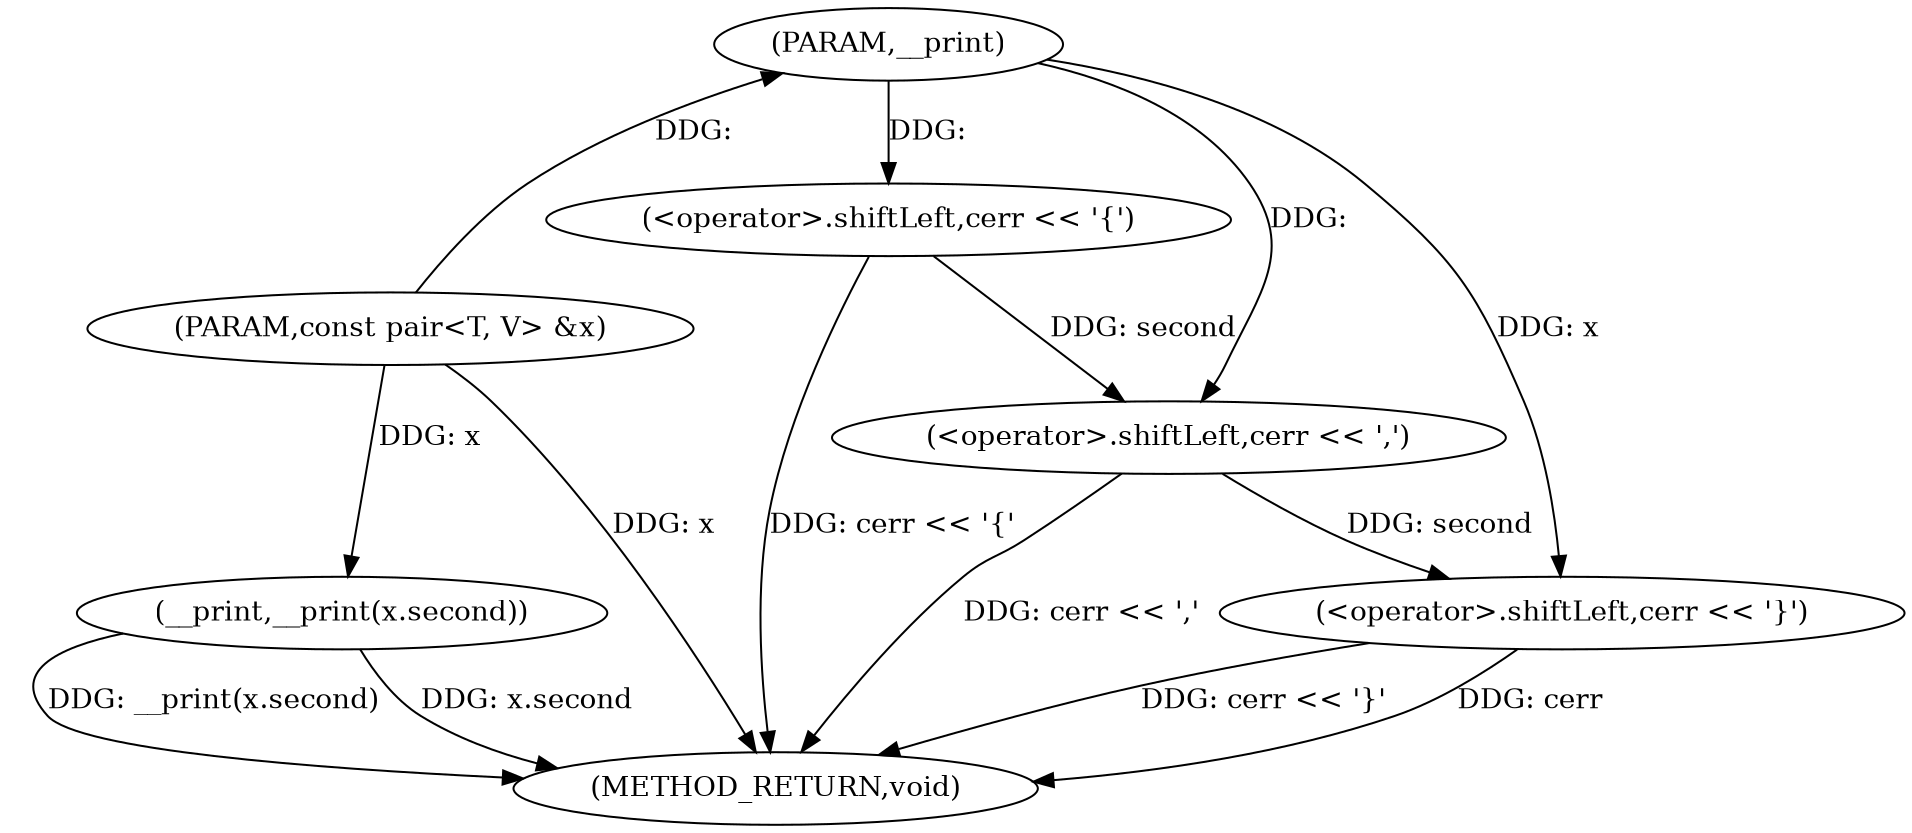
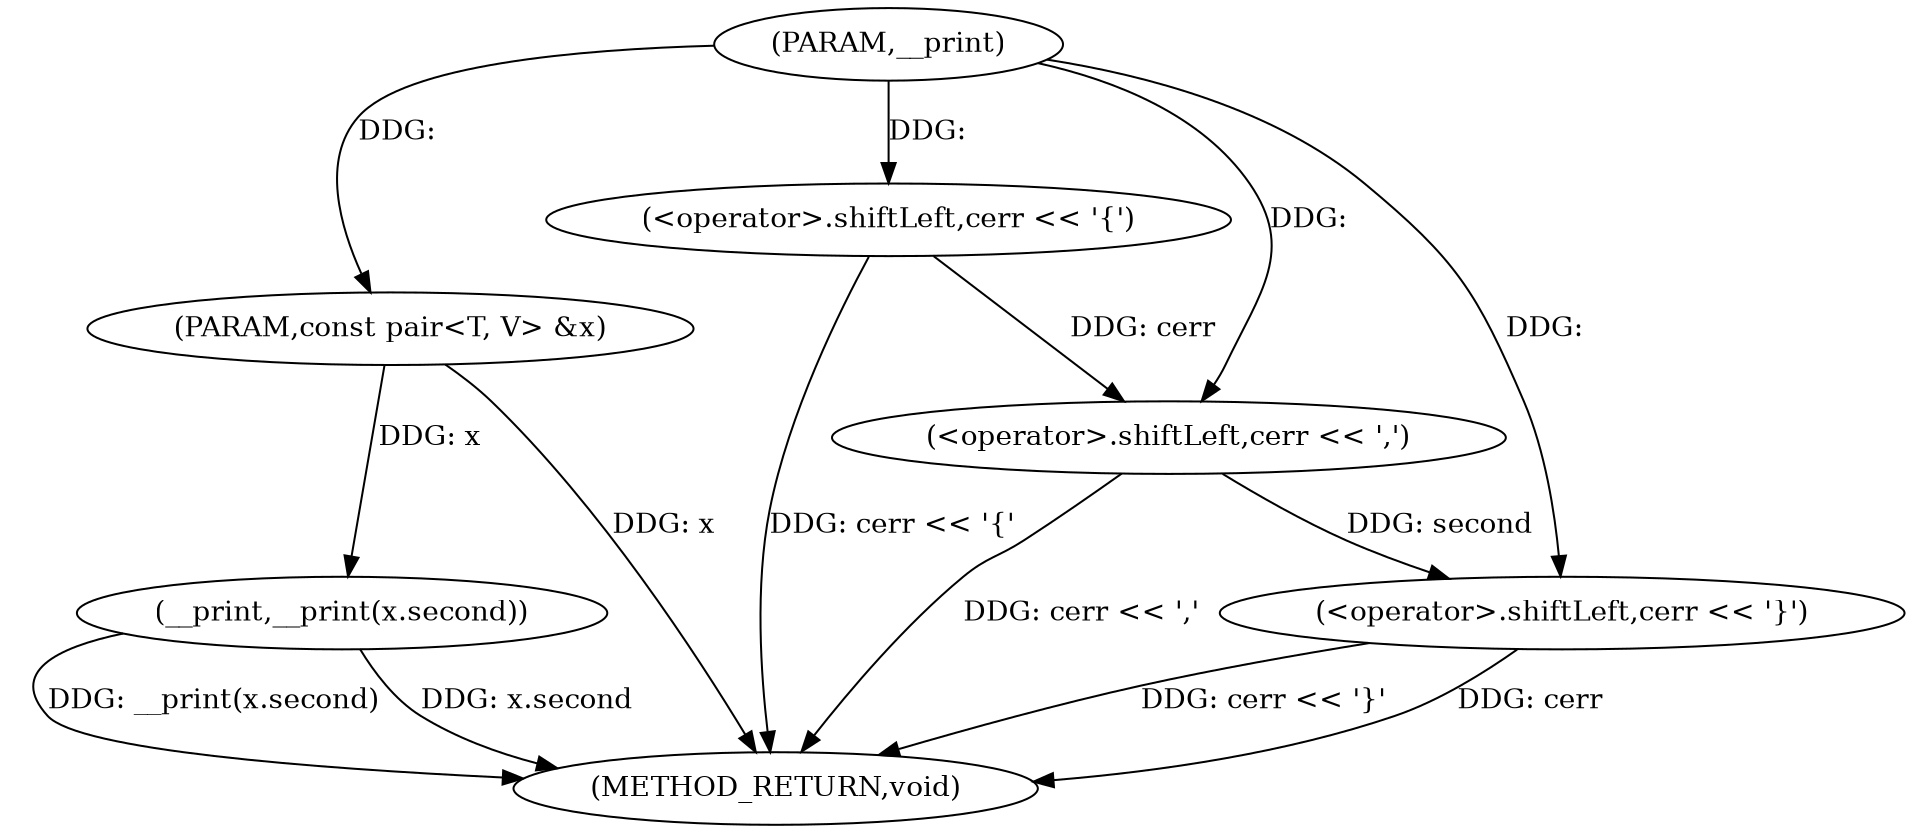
(571, 158) -> (449, 74)
(1144, 329) -> (1144, 329)
(1549, 329) -> (1549, 329)
